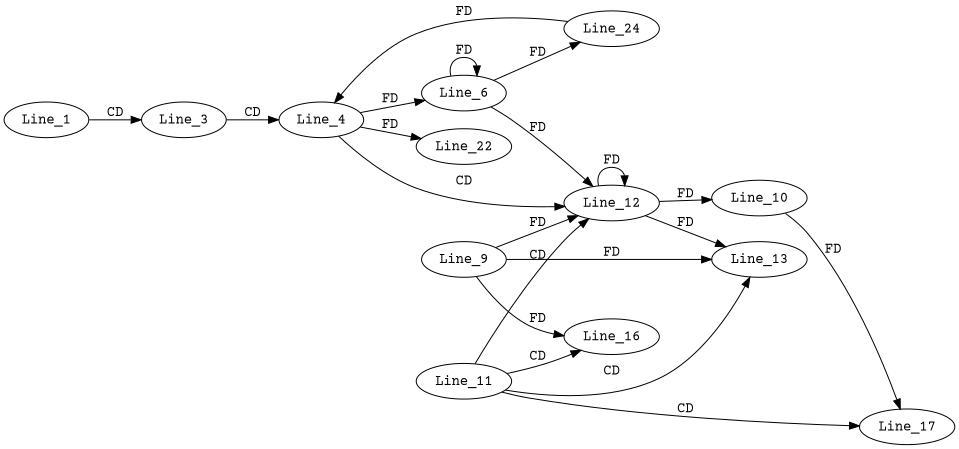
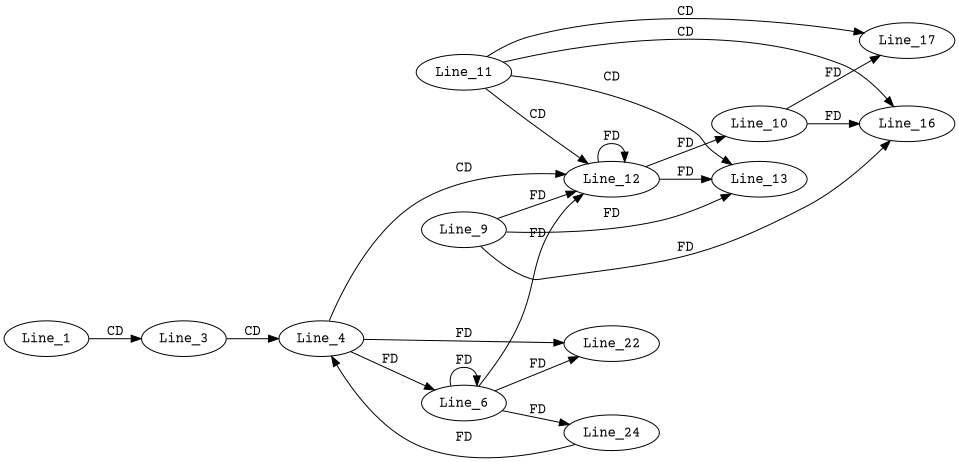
none -> (828, 124)
none -> (532, 376)
